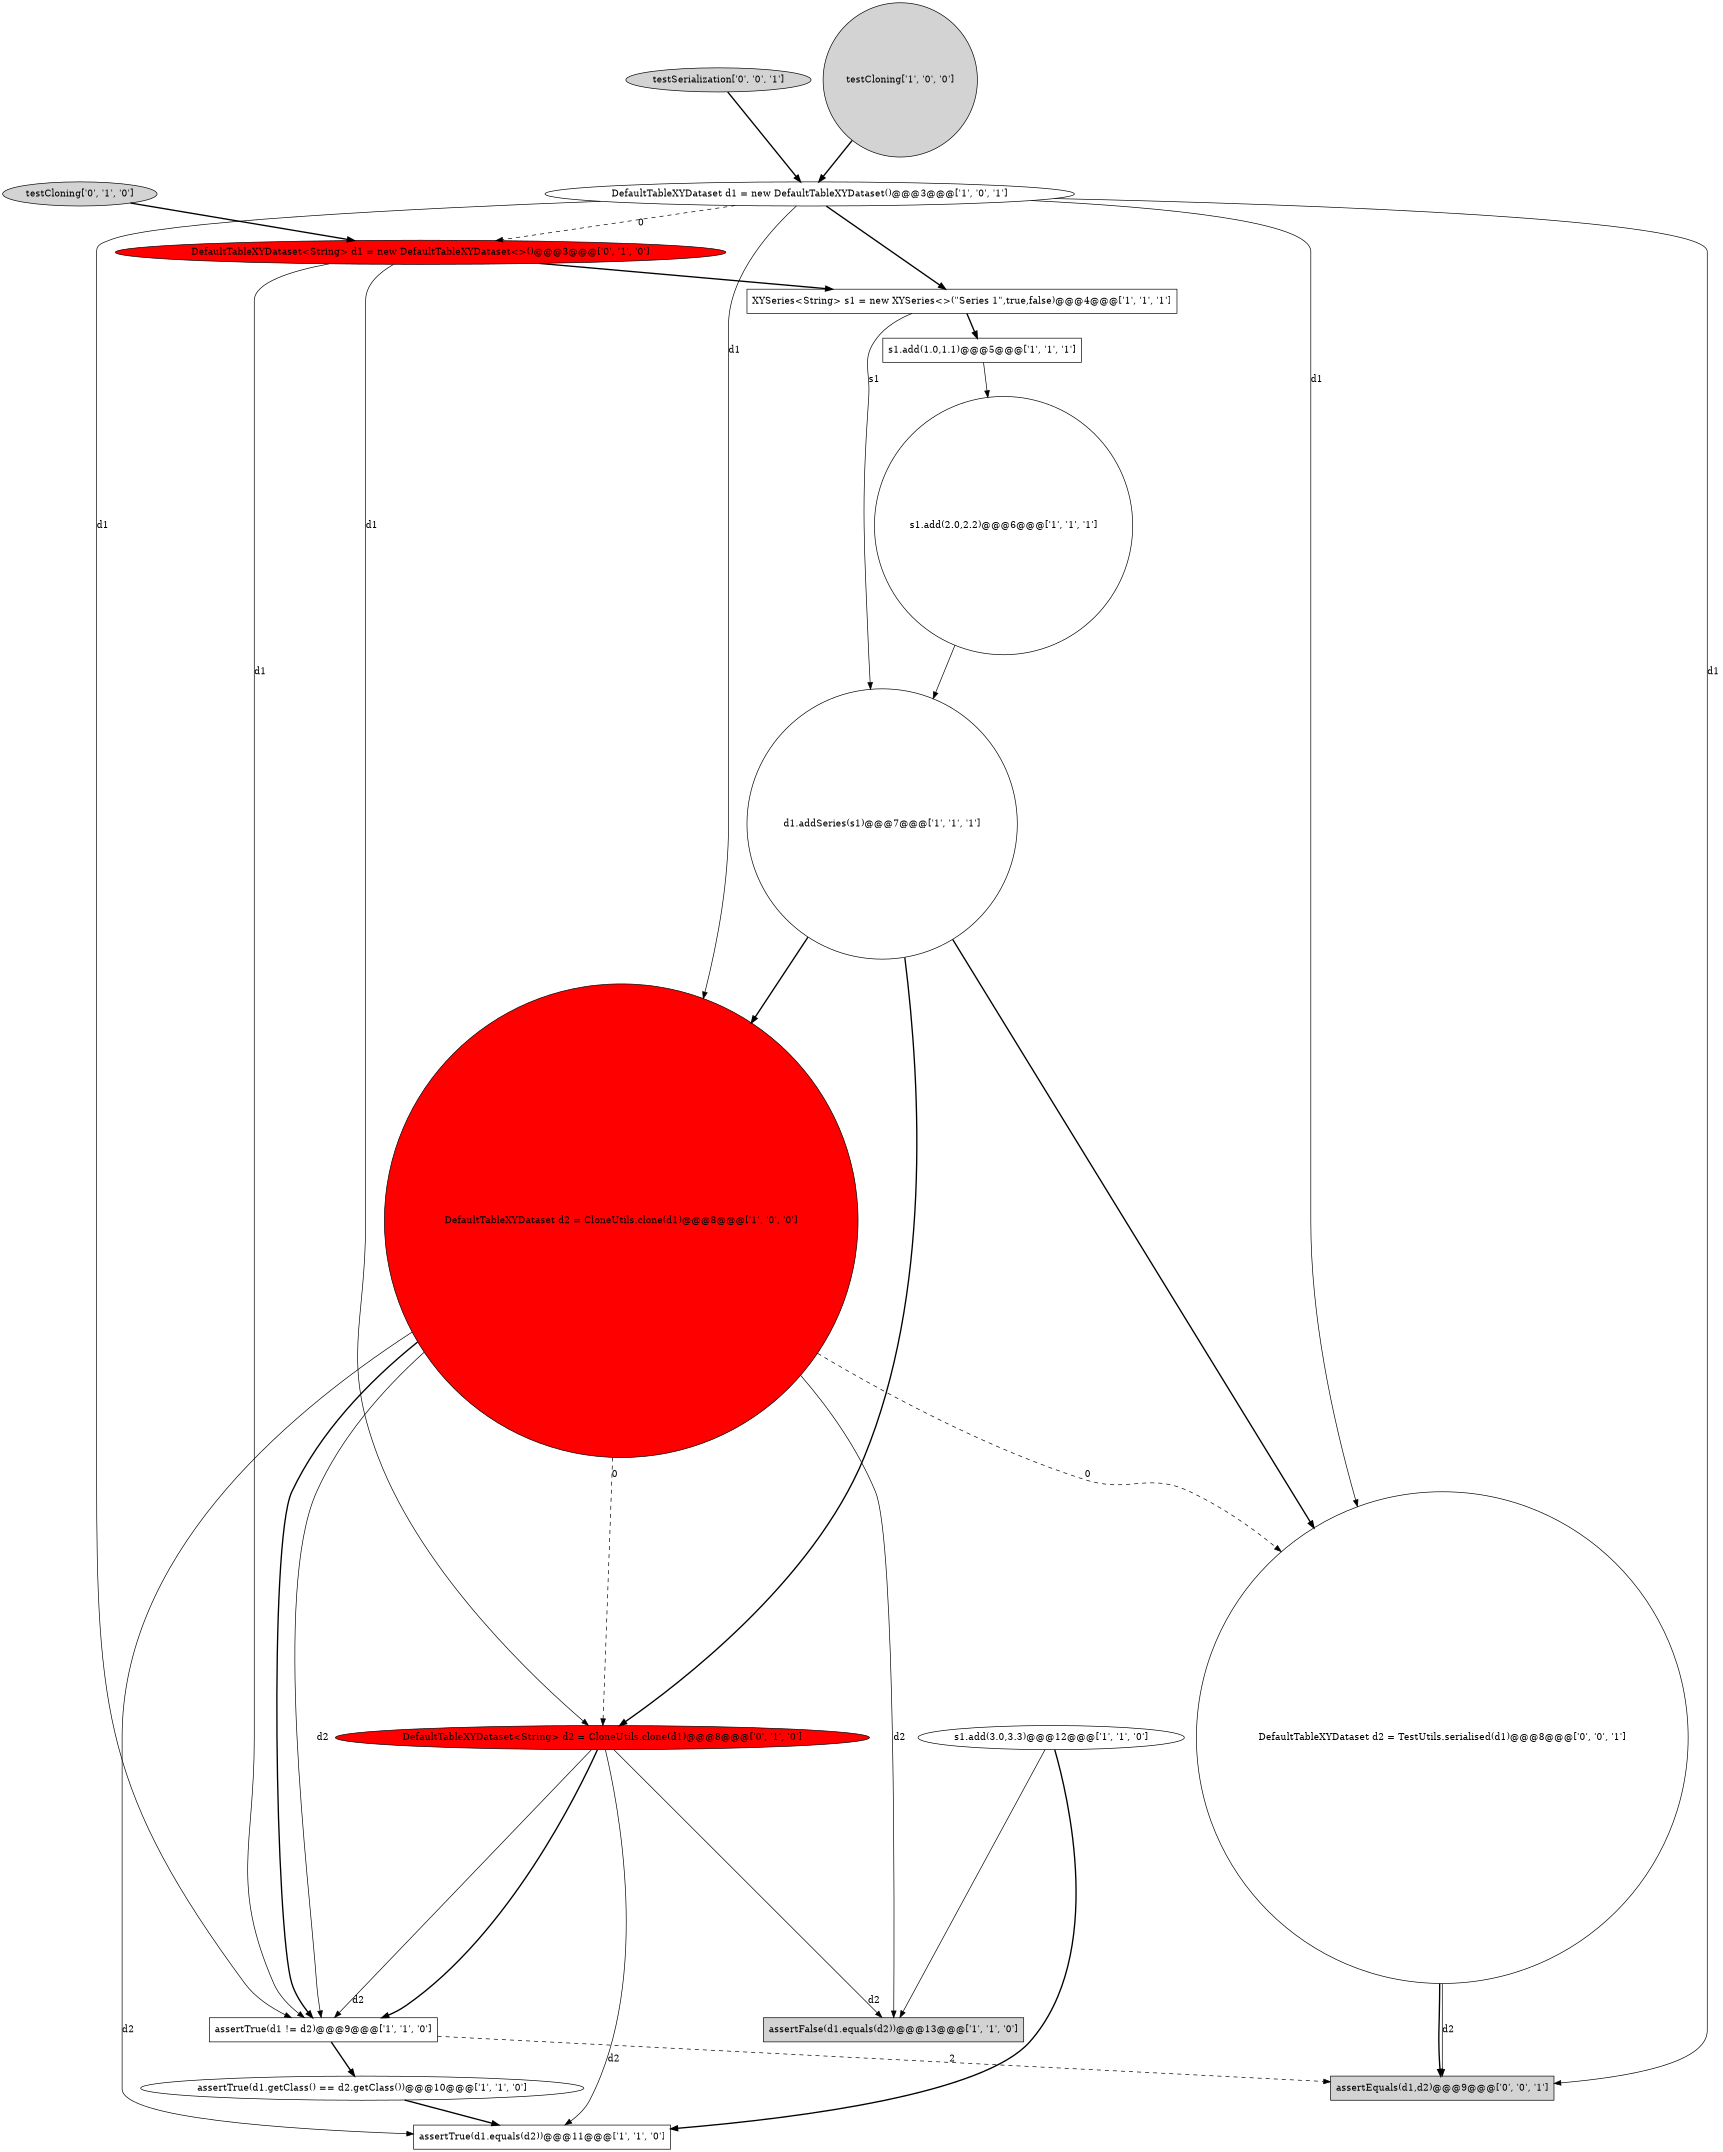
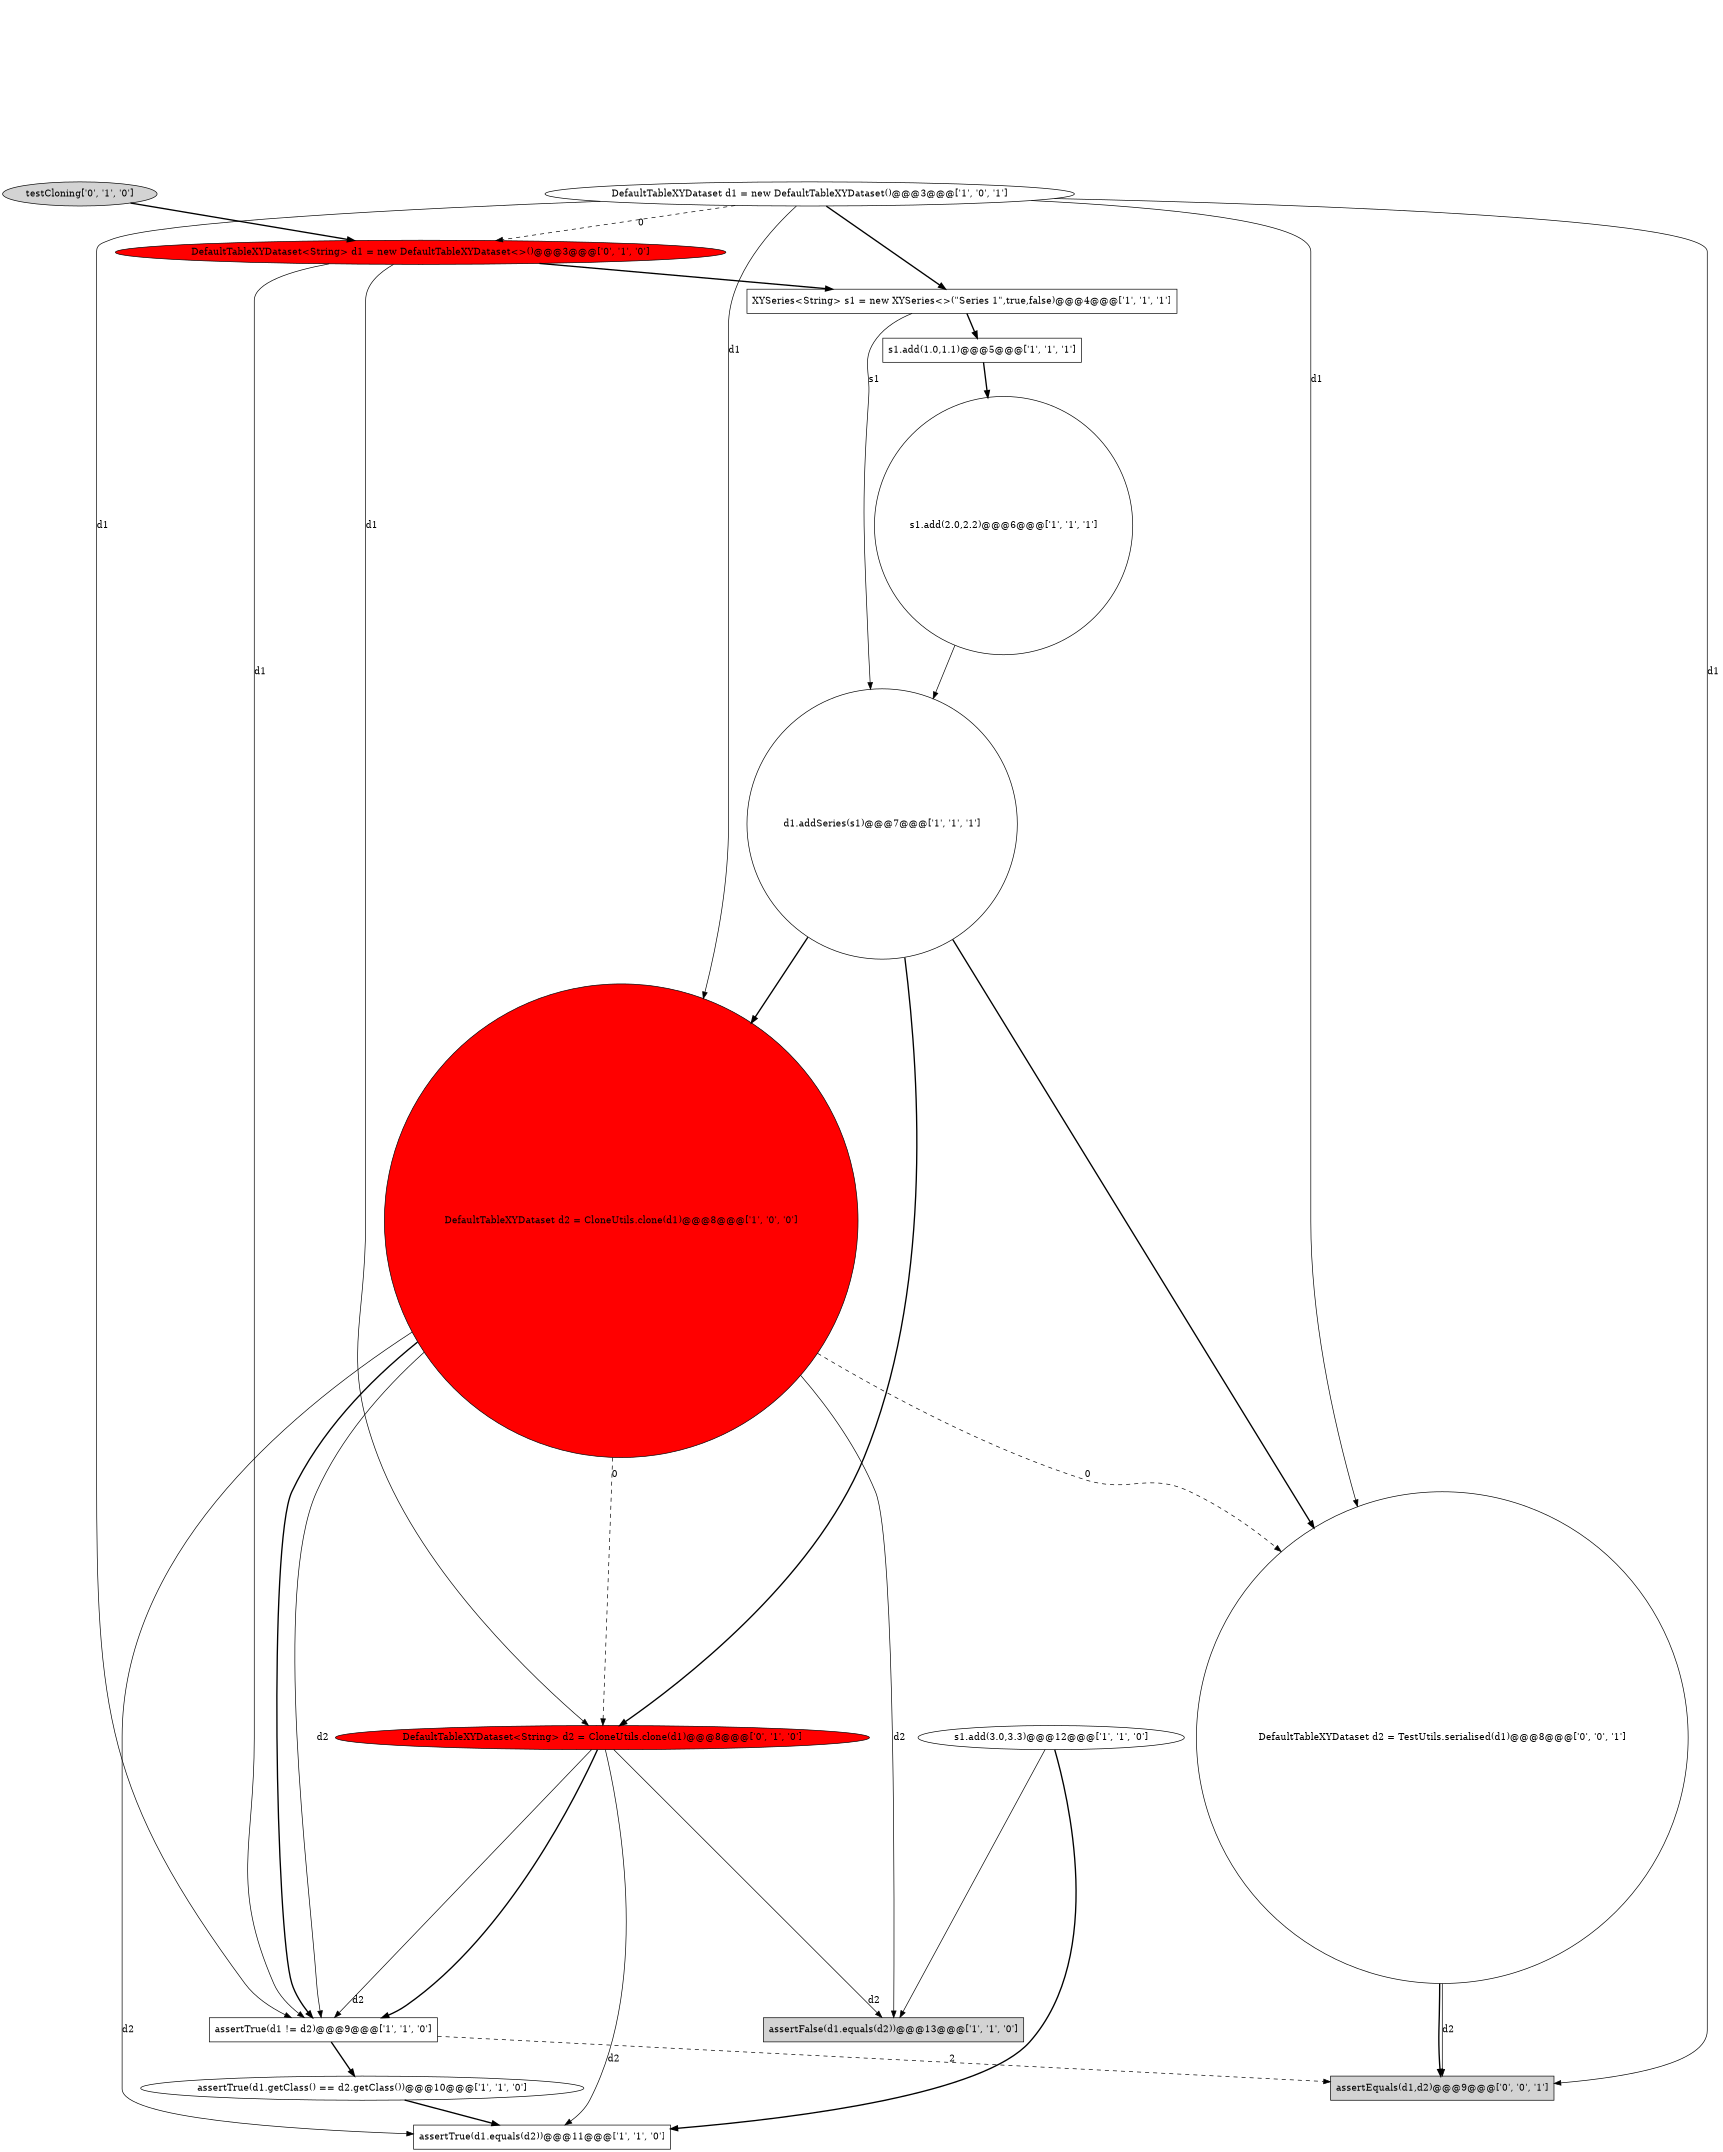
(718, 80) -> none
(900, 80) -> none
(985, 376) -> (985, 376)
